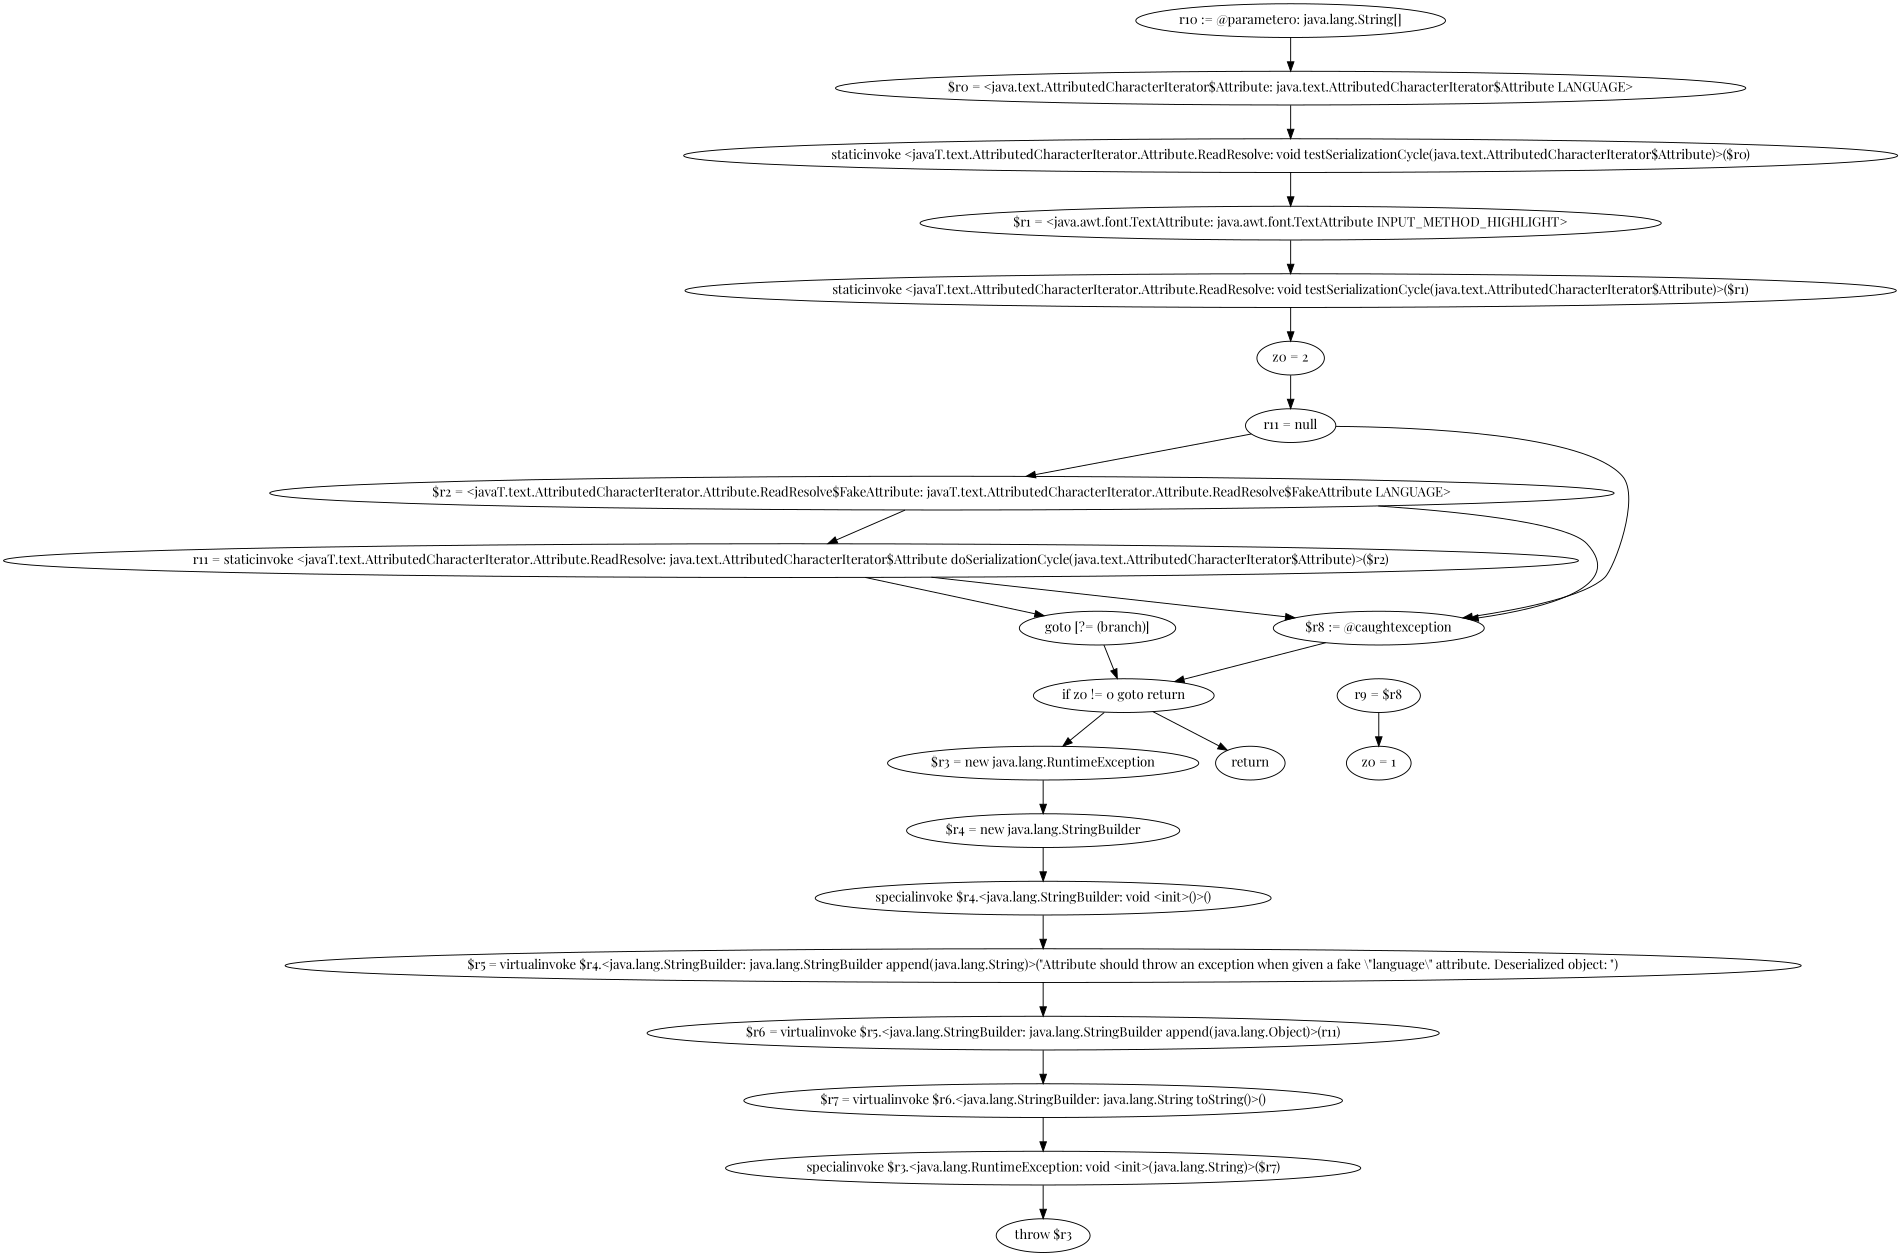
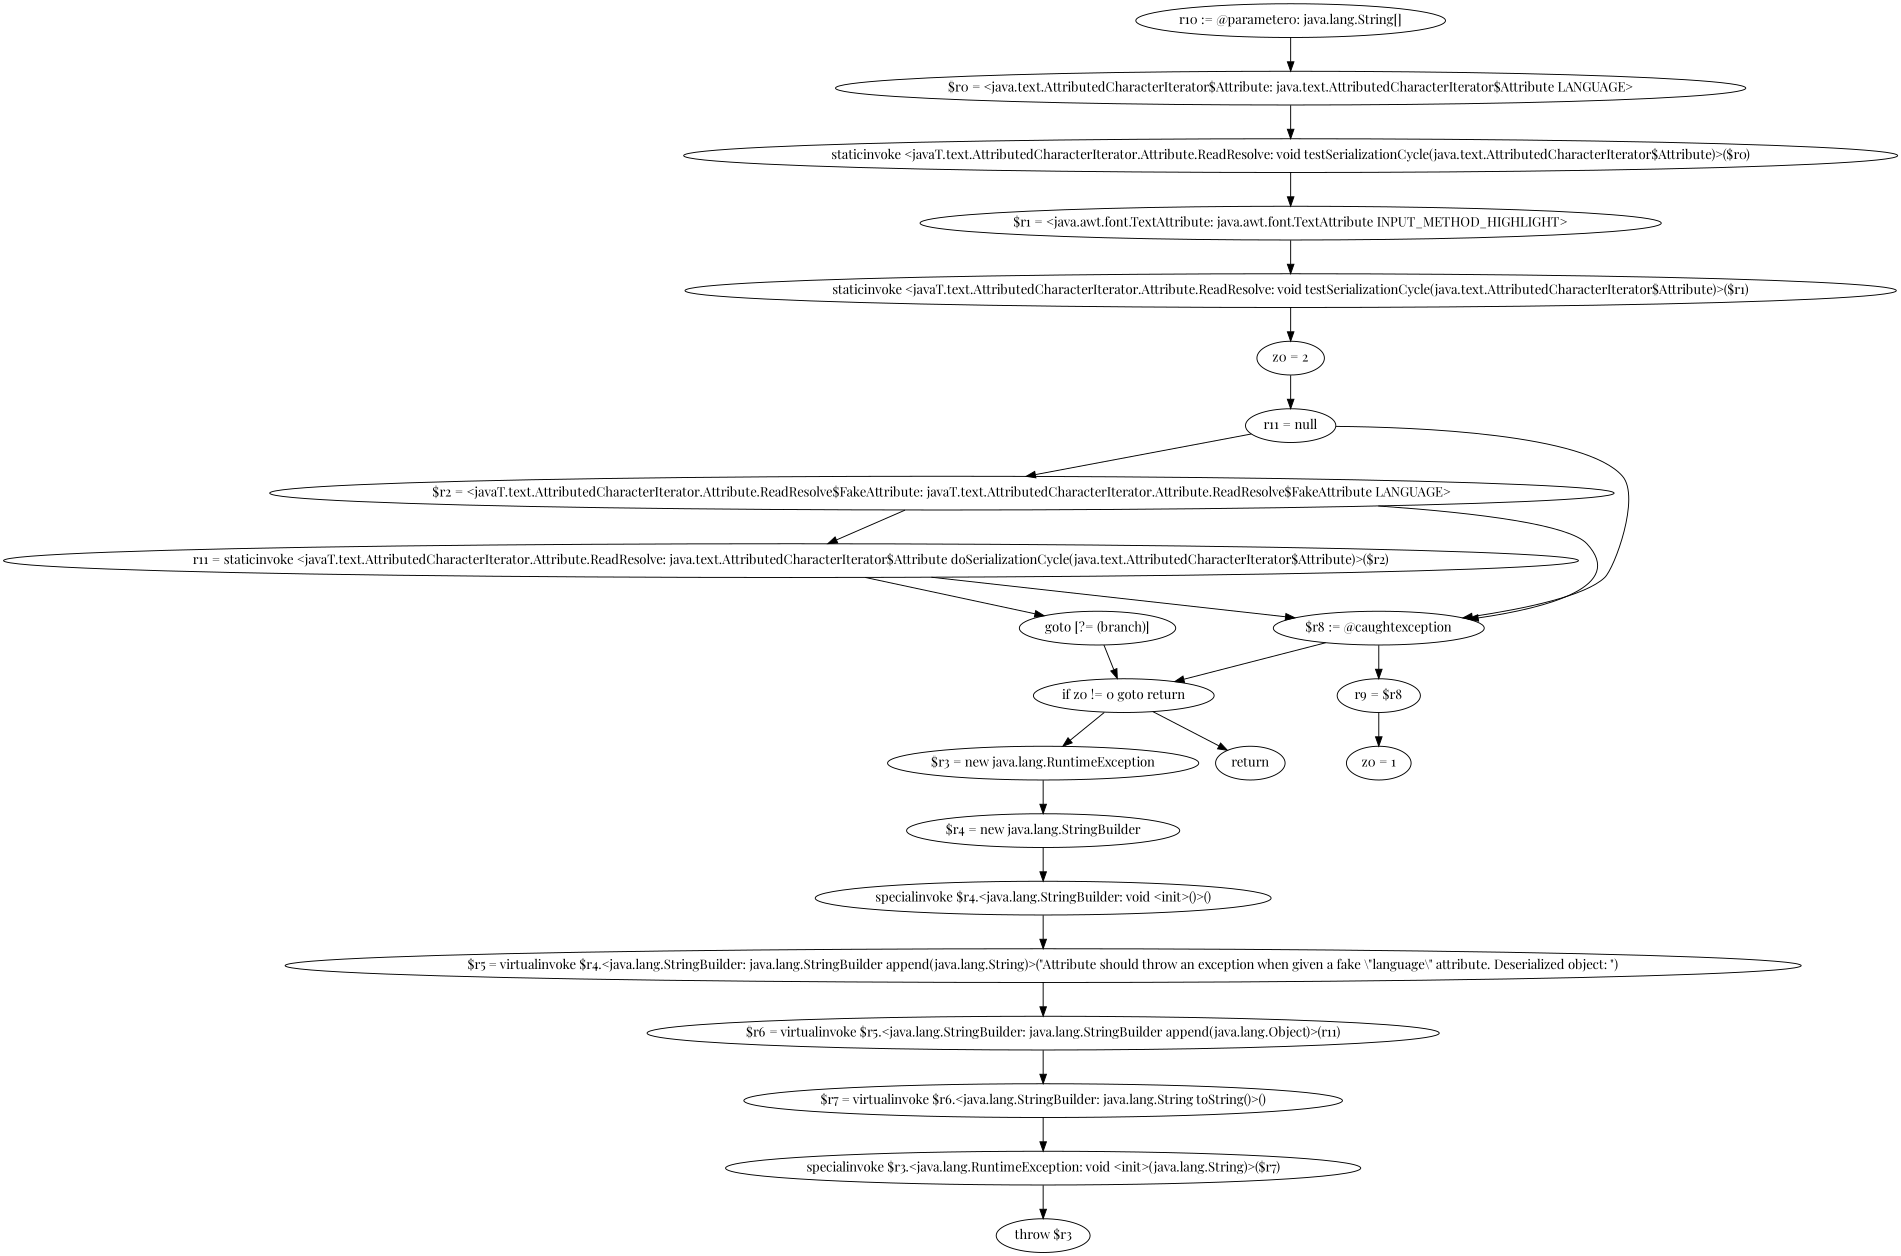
none -> (1379, 657)
